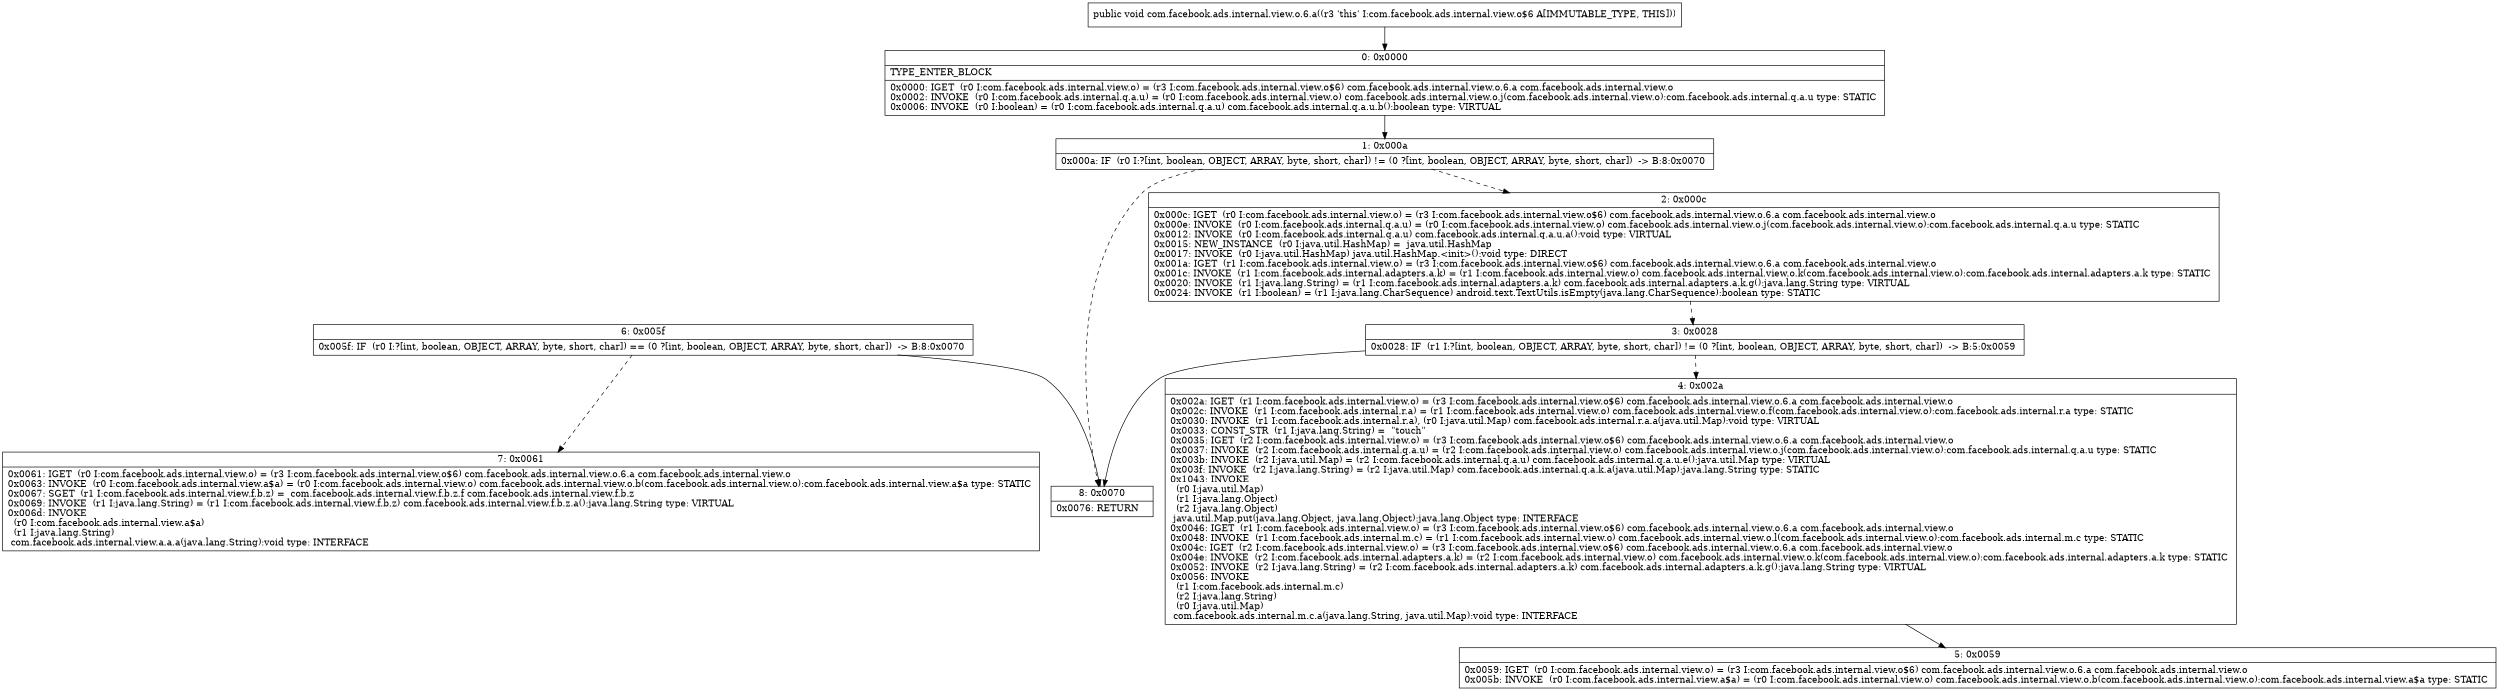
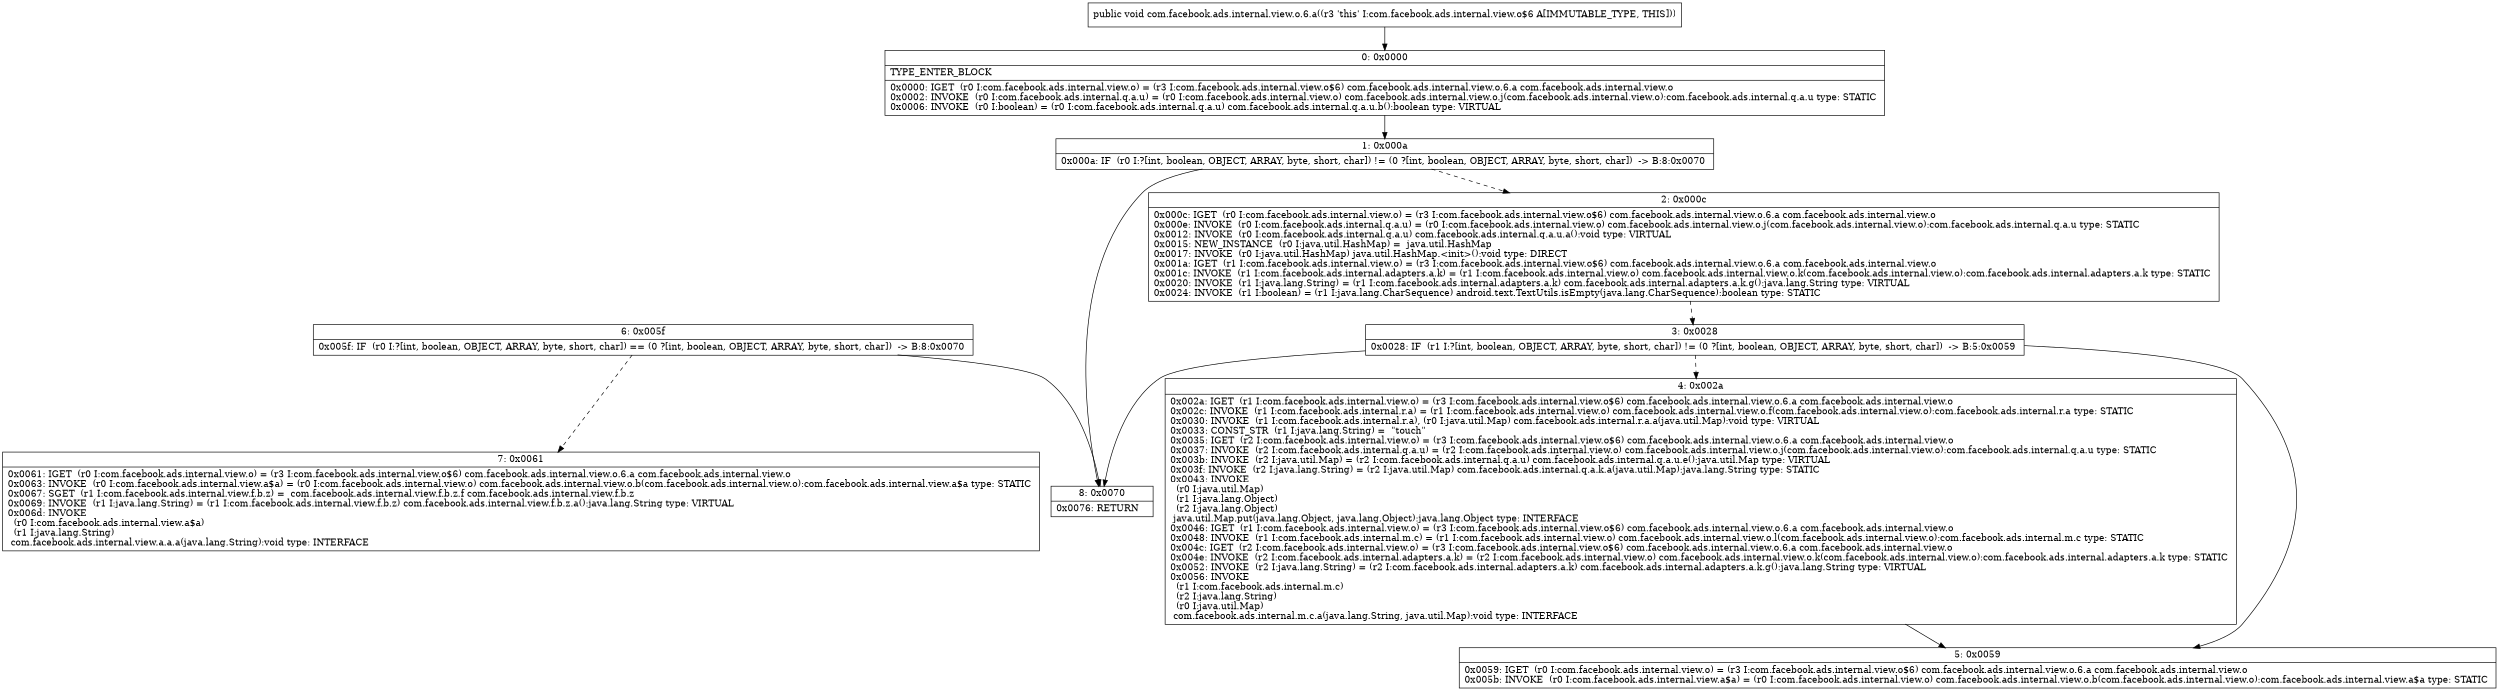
(1092, 298) -> (1092, 298)
none -> (2272, 419)
(1213, 480) -> (1213, 480)
